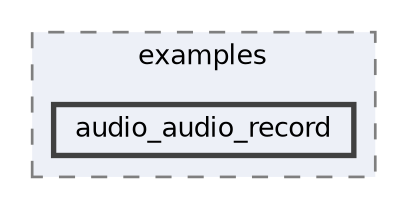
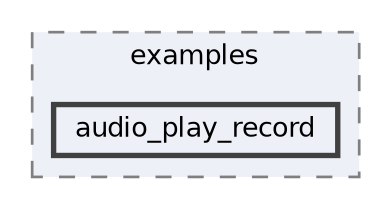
(204, 130) -> (196, 130)
